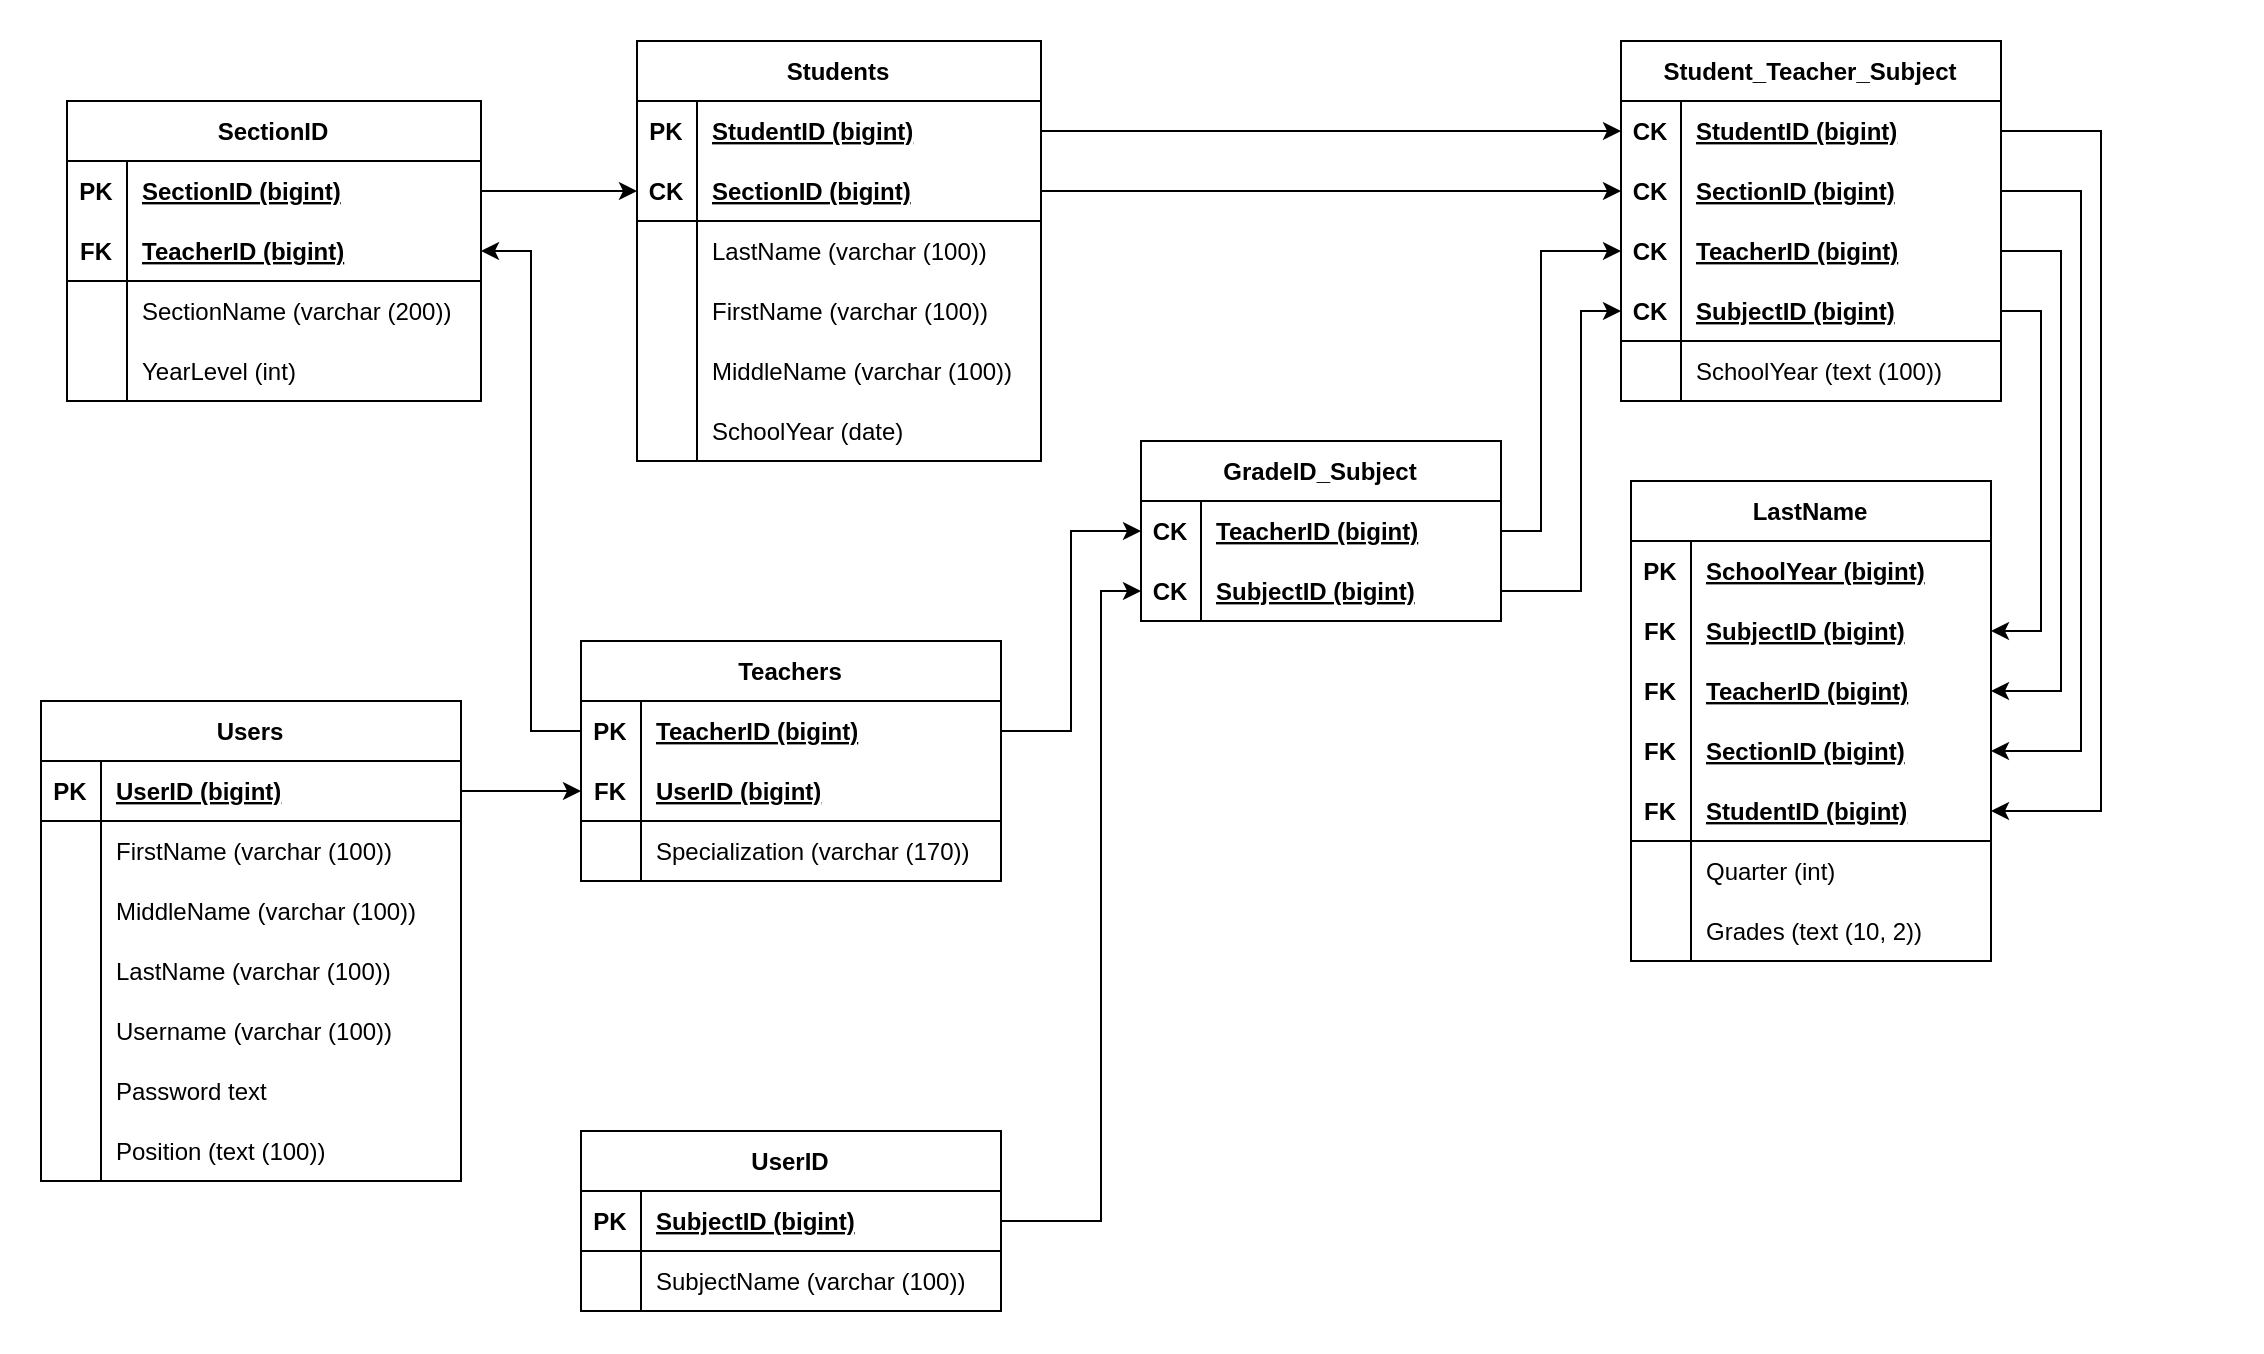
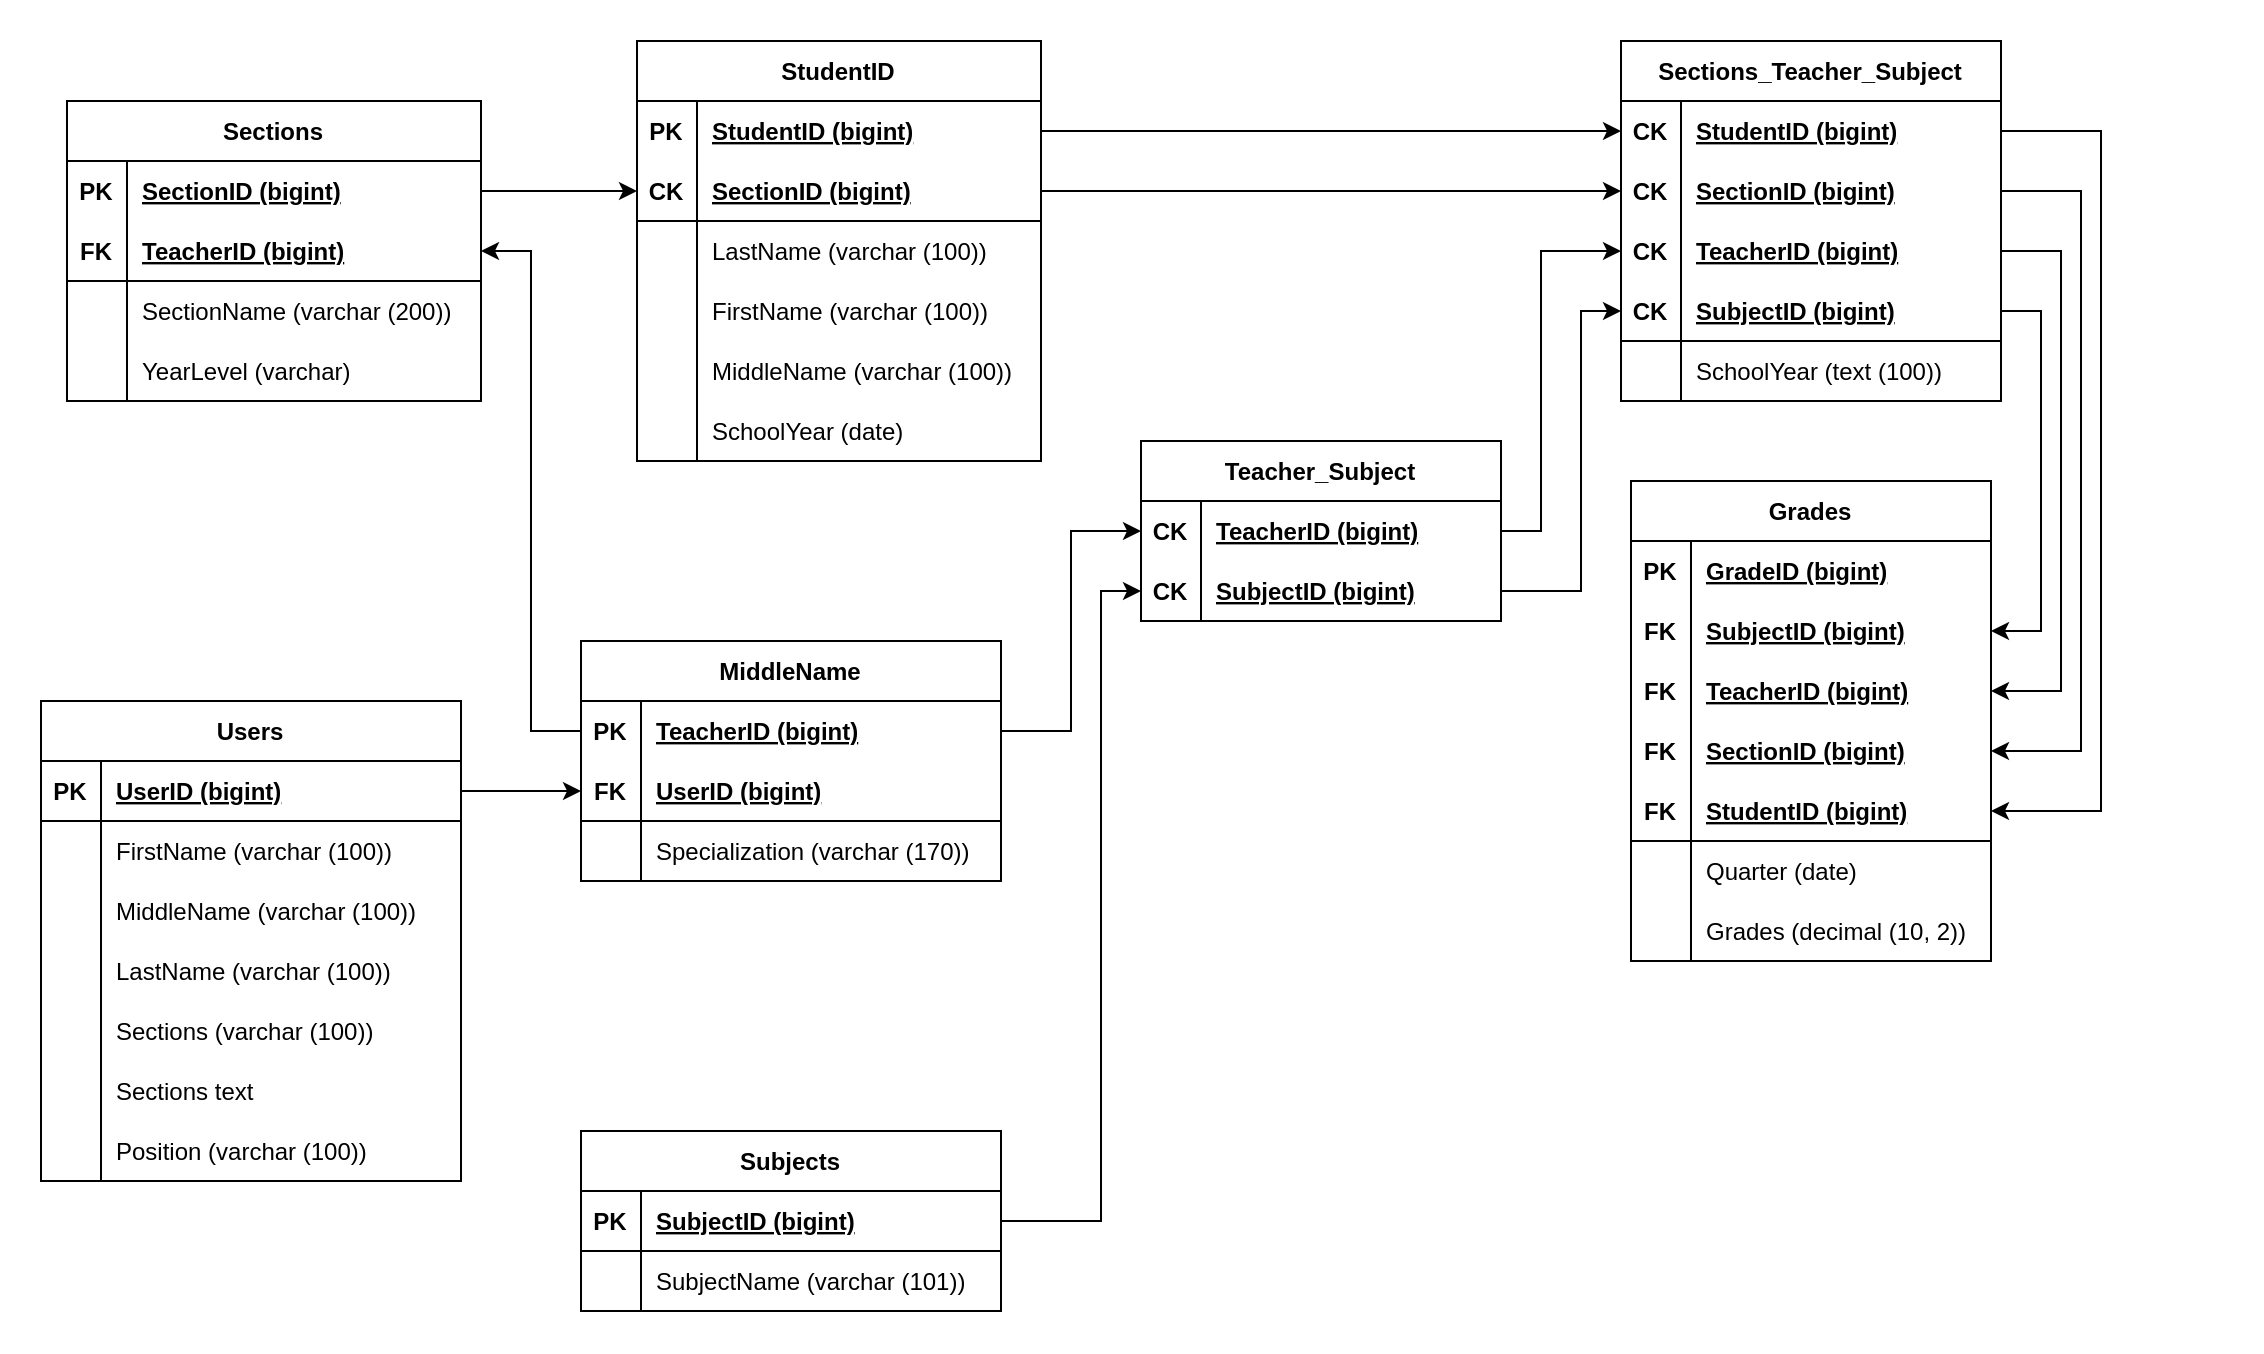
(838, 72) -> (838, 72)
(1810, 72) -> (1810, 72)
(273, 132) -> (273, 132)
(233, 372) -> (263, 372)
(1320, 472) -> (1320, 472)
(1810, 512) -> (1810, 512)
(1824, 572) -> (1807, 572)
(790, 672) -> (790, 672)
(1787, 872) -> (1797, 872)
(1835, 932) -> (1849, 932)
(274, 1032) -> (271, 1032)
(200, 1092) -> (197, 1092)
(248, 1152) -> (268, 1152)
(790, 1162) -> (790, 1162)
(834, 1282) -> (834, 1282)
